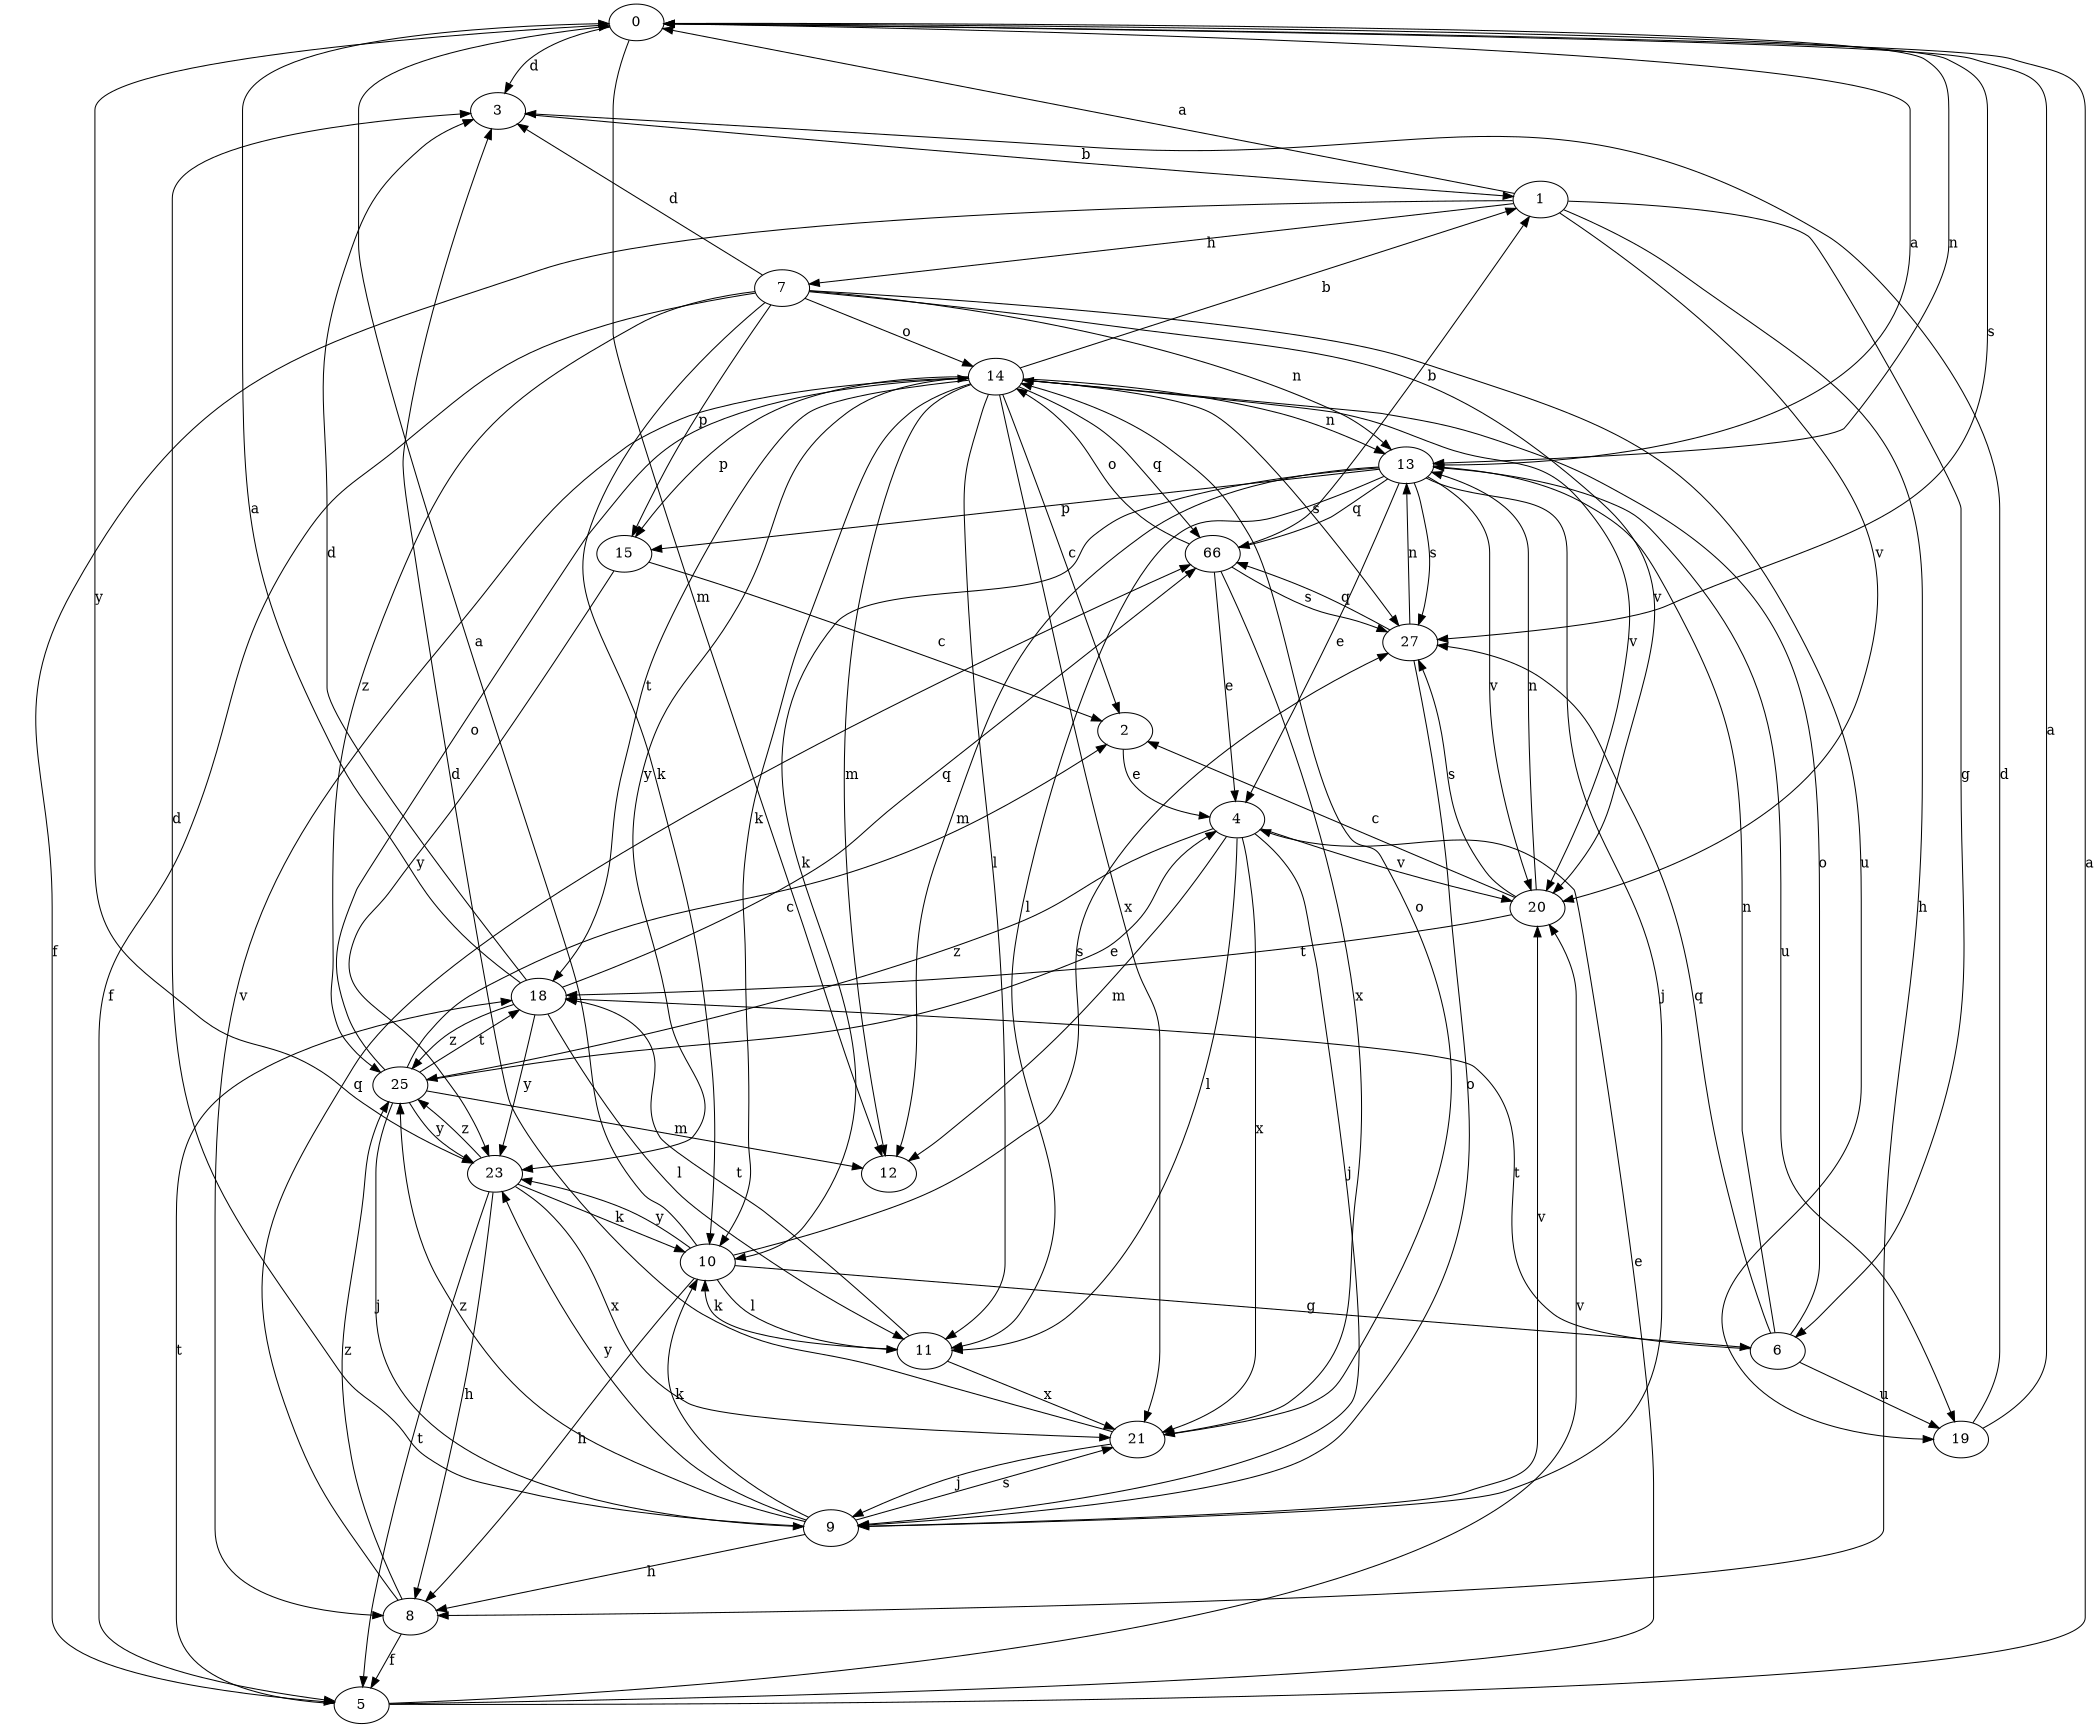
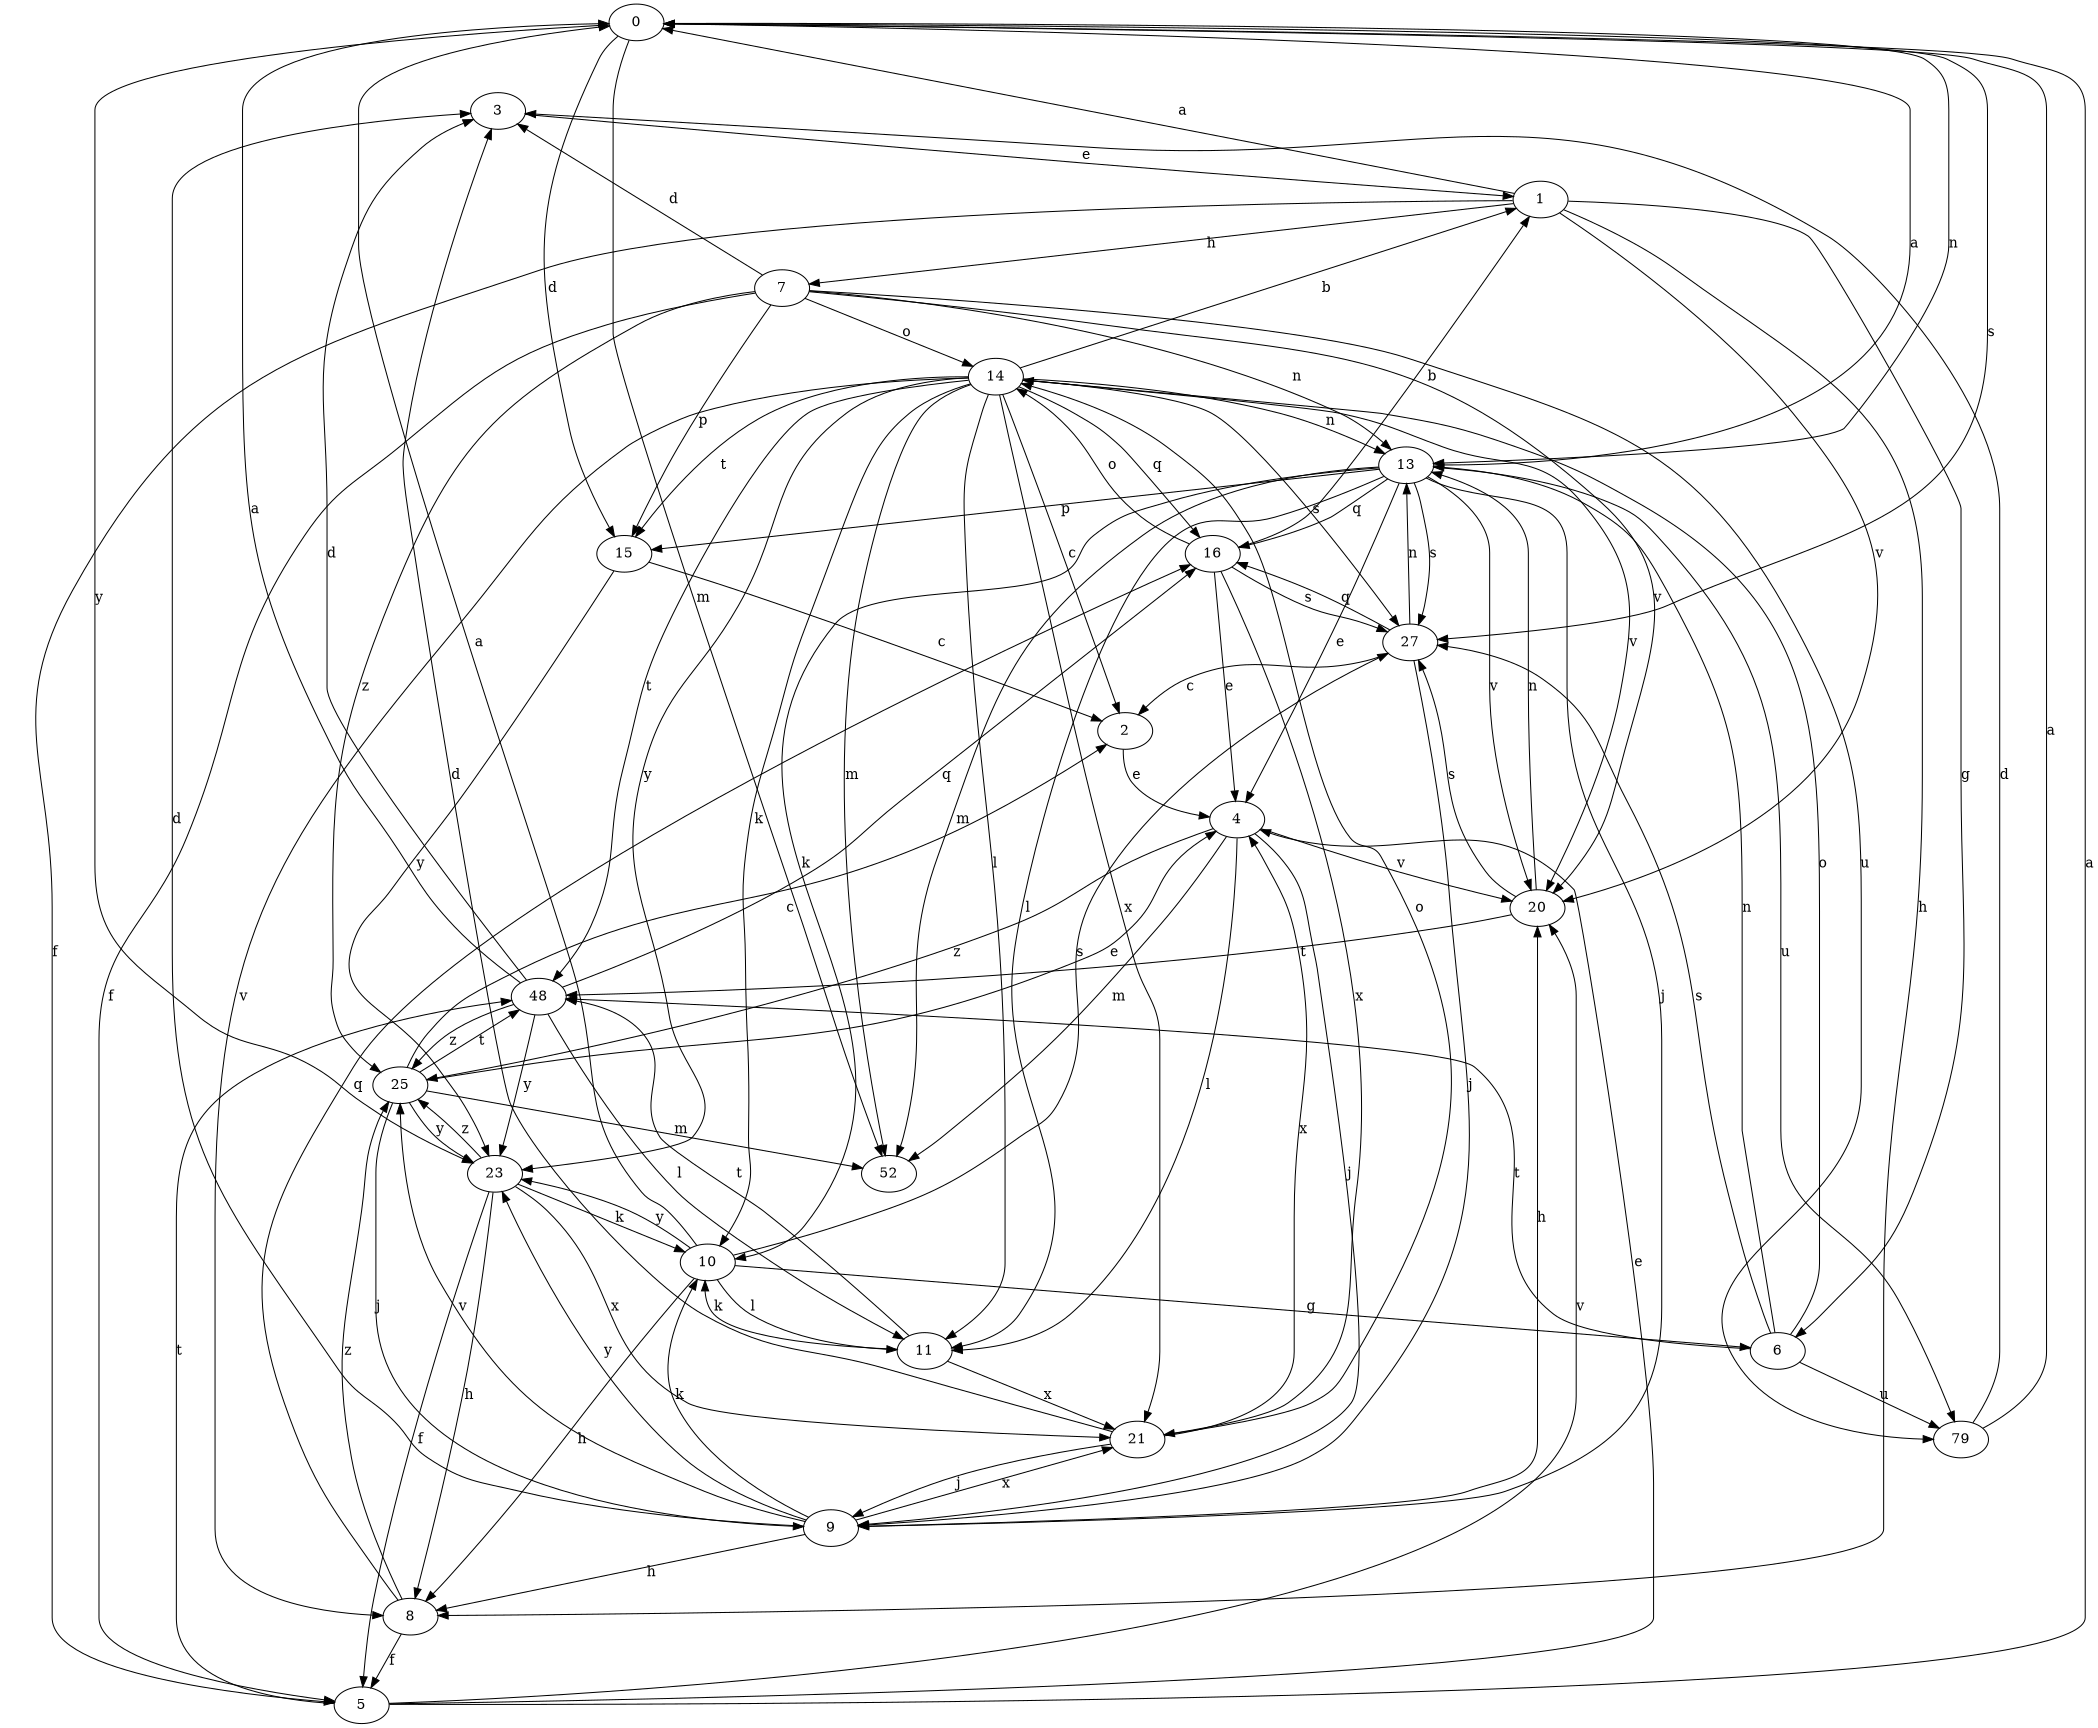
(553, 45) -> (545, 279)
(1086, 155) -> (1086, 155)
(724, 465) -> (724, 465)
(1213, 554) -> (1213, 554)
(532, 618) -> none
(643, 735) -> none
(1327, 818) -> (1275, 665)
(539, 997) -> (539, 997)
(1699, 997) -> (1699, 997)
(1471, 1085) -> (1471, 1085)
(1255, 1155) -> (1295, 1177)
(889, 1174) -> (889, 1174)
(1542, 1218) -> (1542, 1218)
(463, 1307) -> (463, 1307)
(421, 1440) -> (421, 1440)
(1961, 1440) -> (1961, 1440)
(1007, 1484) -> (1007, 1484)
